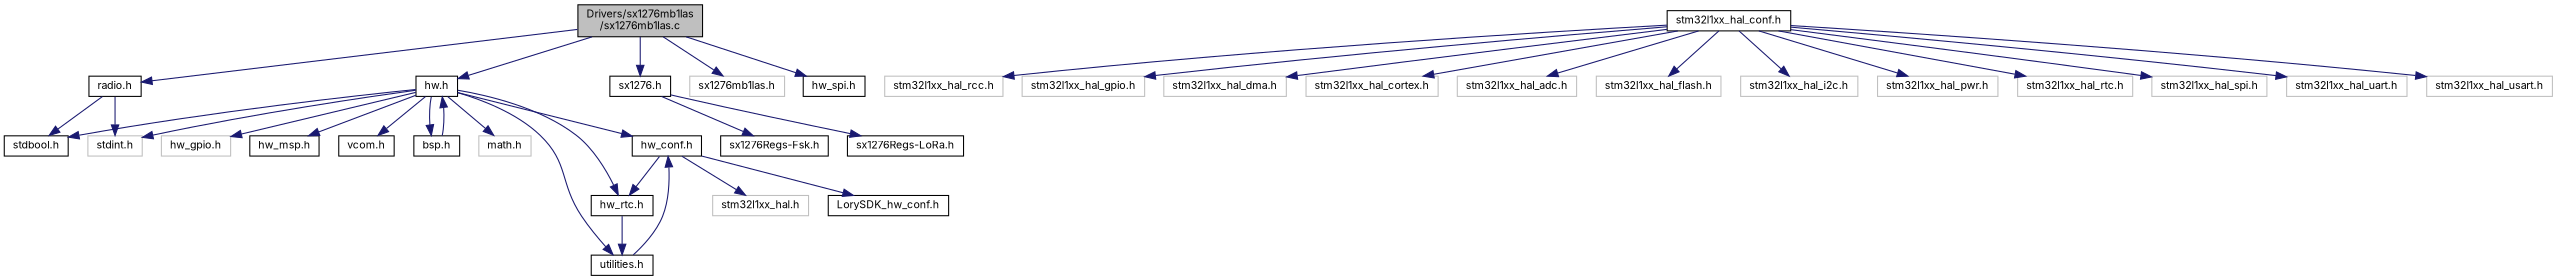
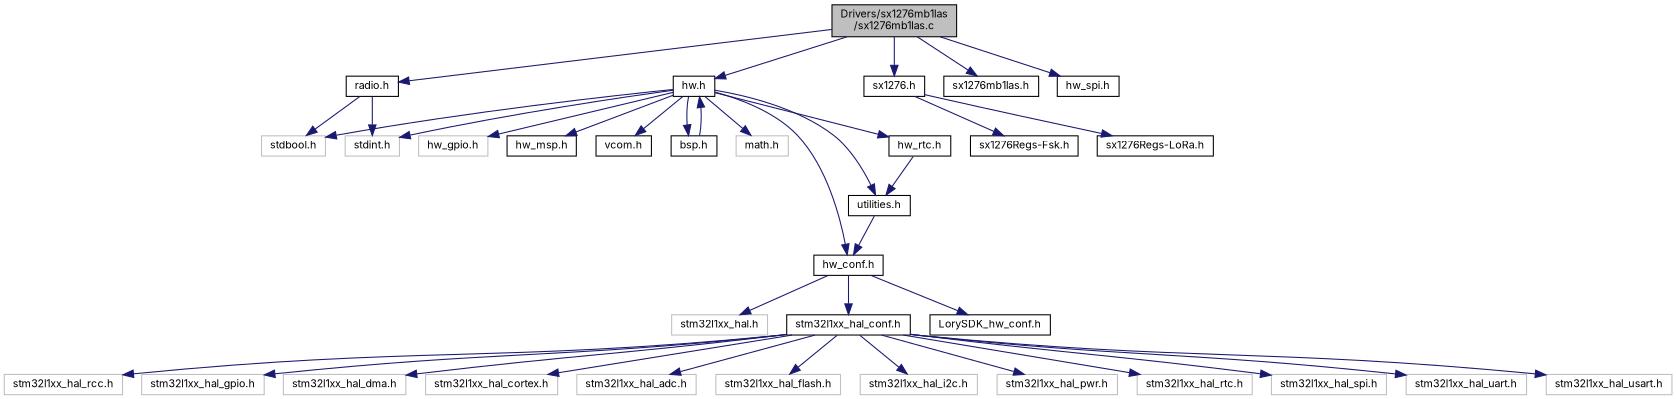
(737, 86) -> (991, 86)
(36, 146) -> (293, 146)
(648, 172) -> (848, 290)
